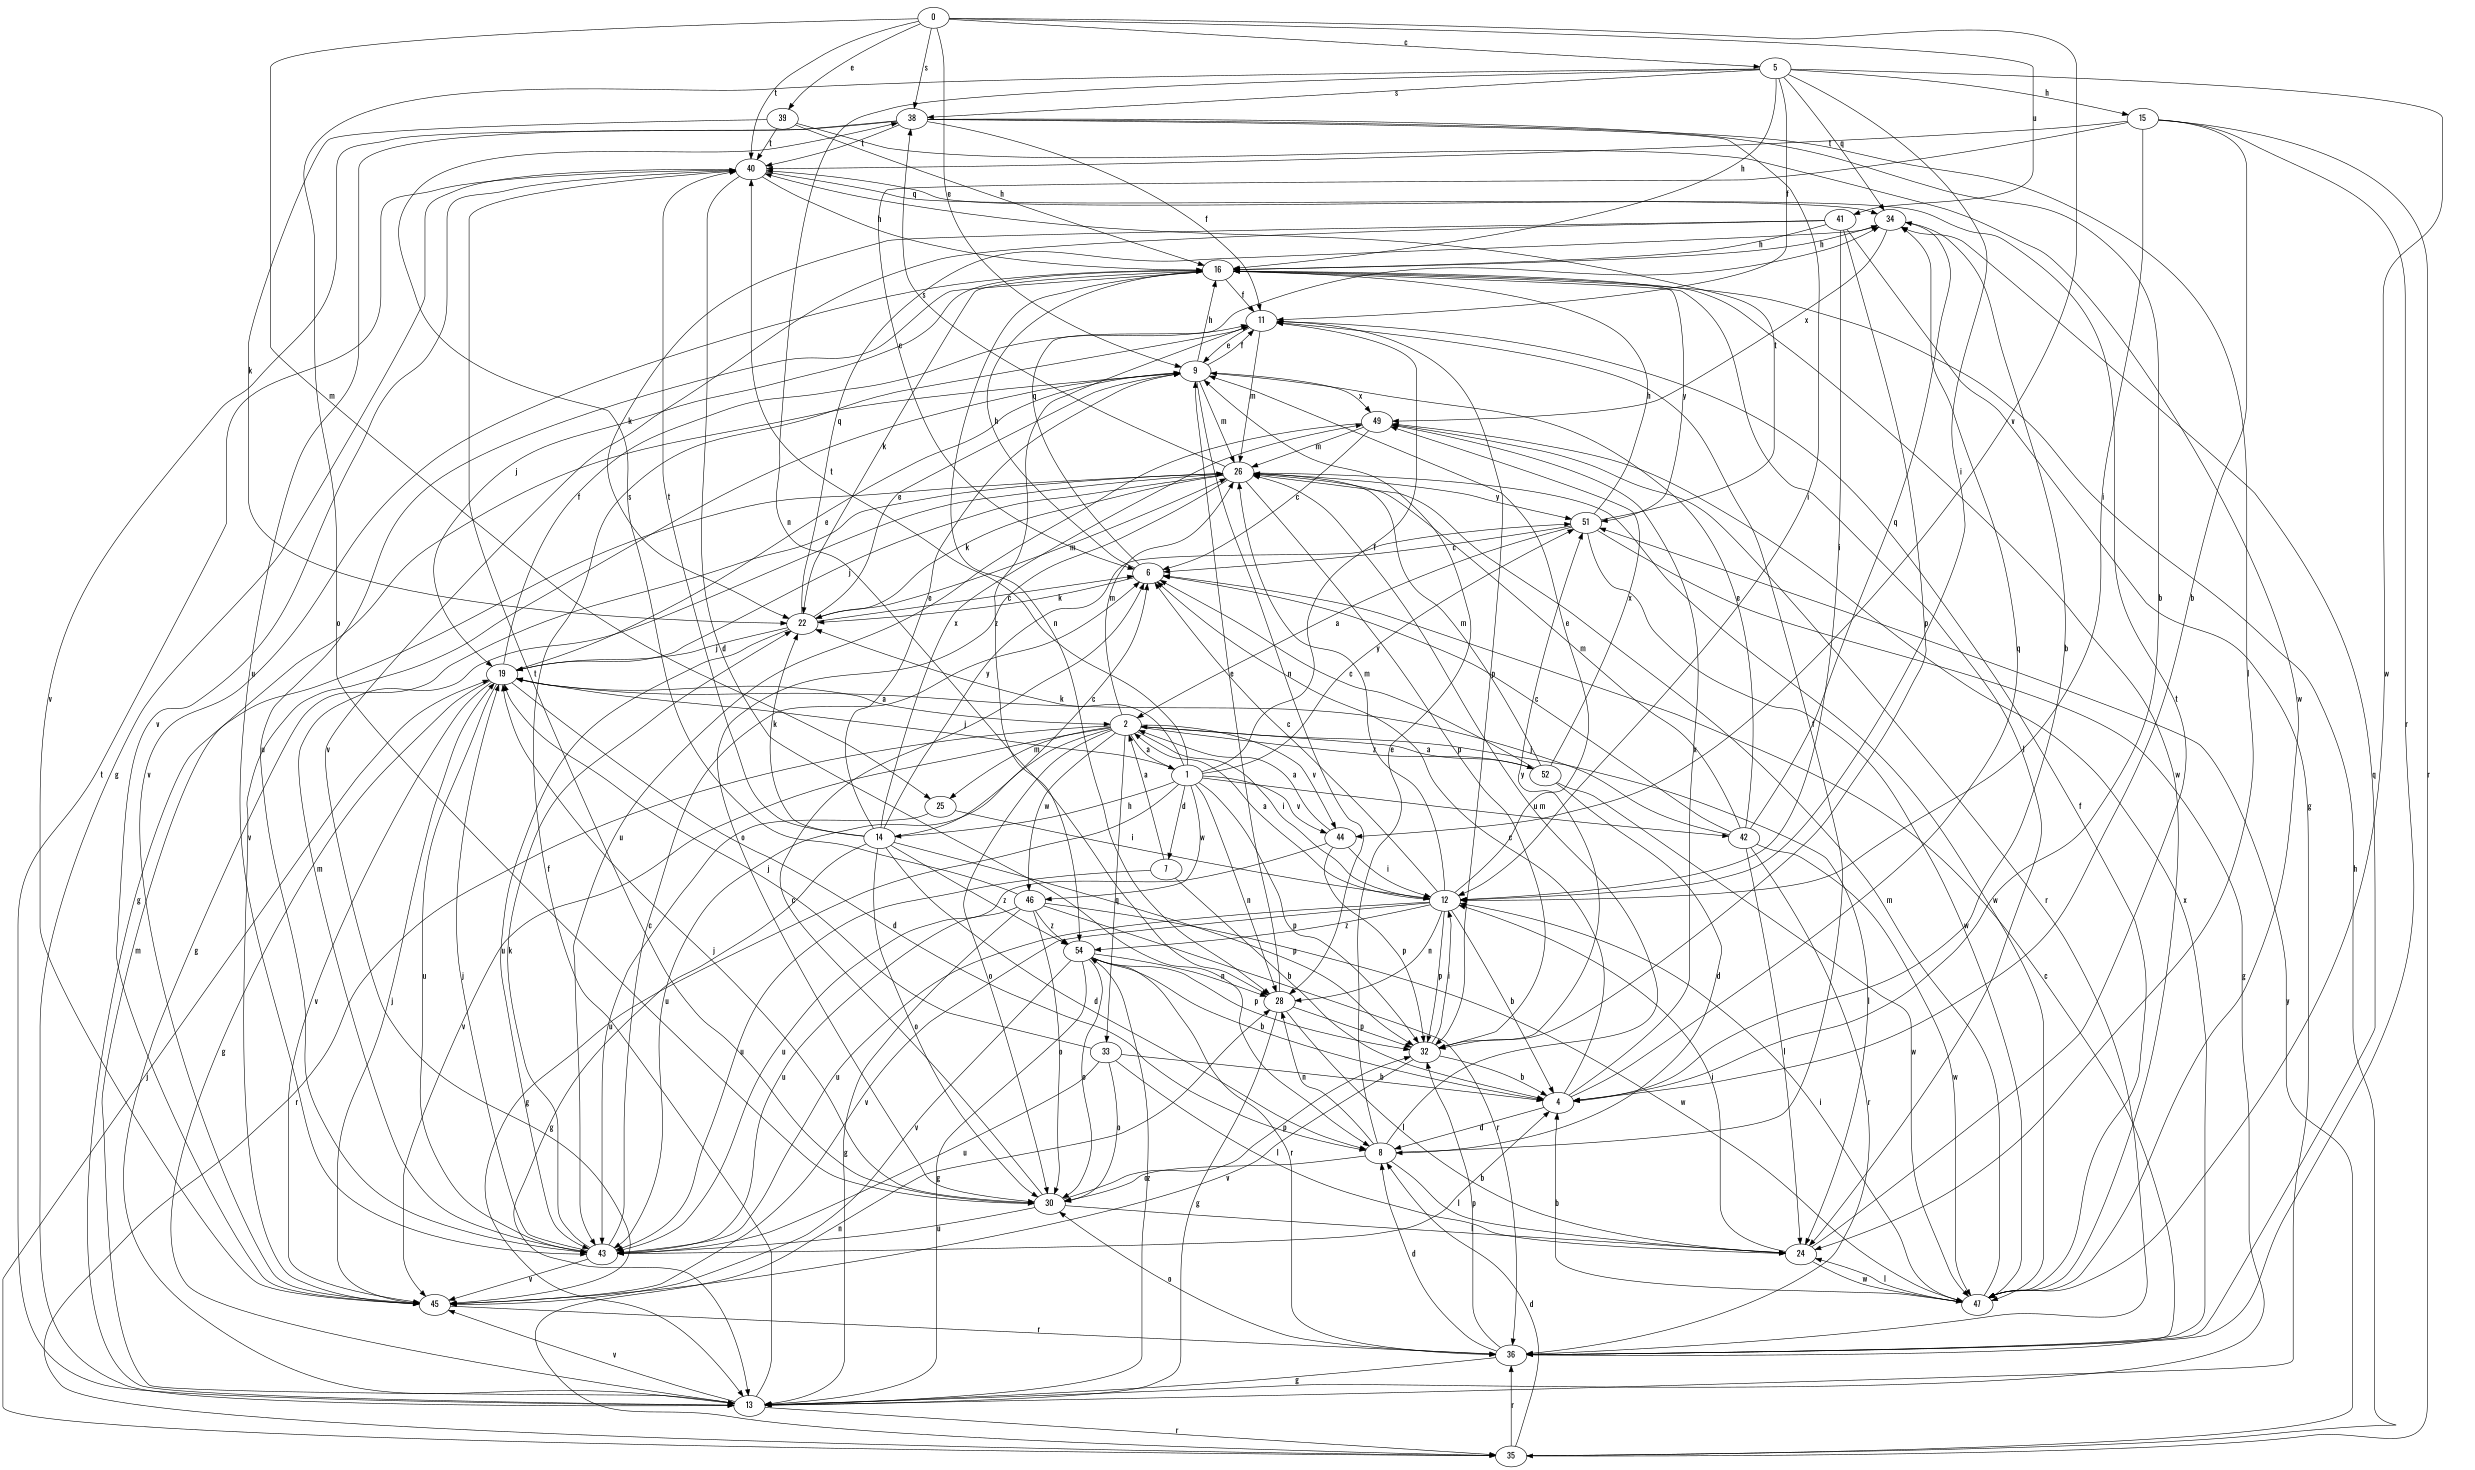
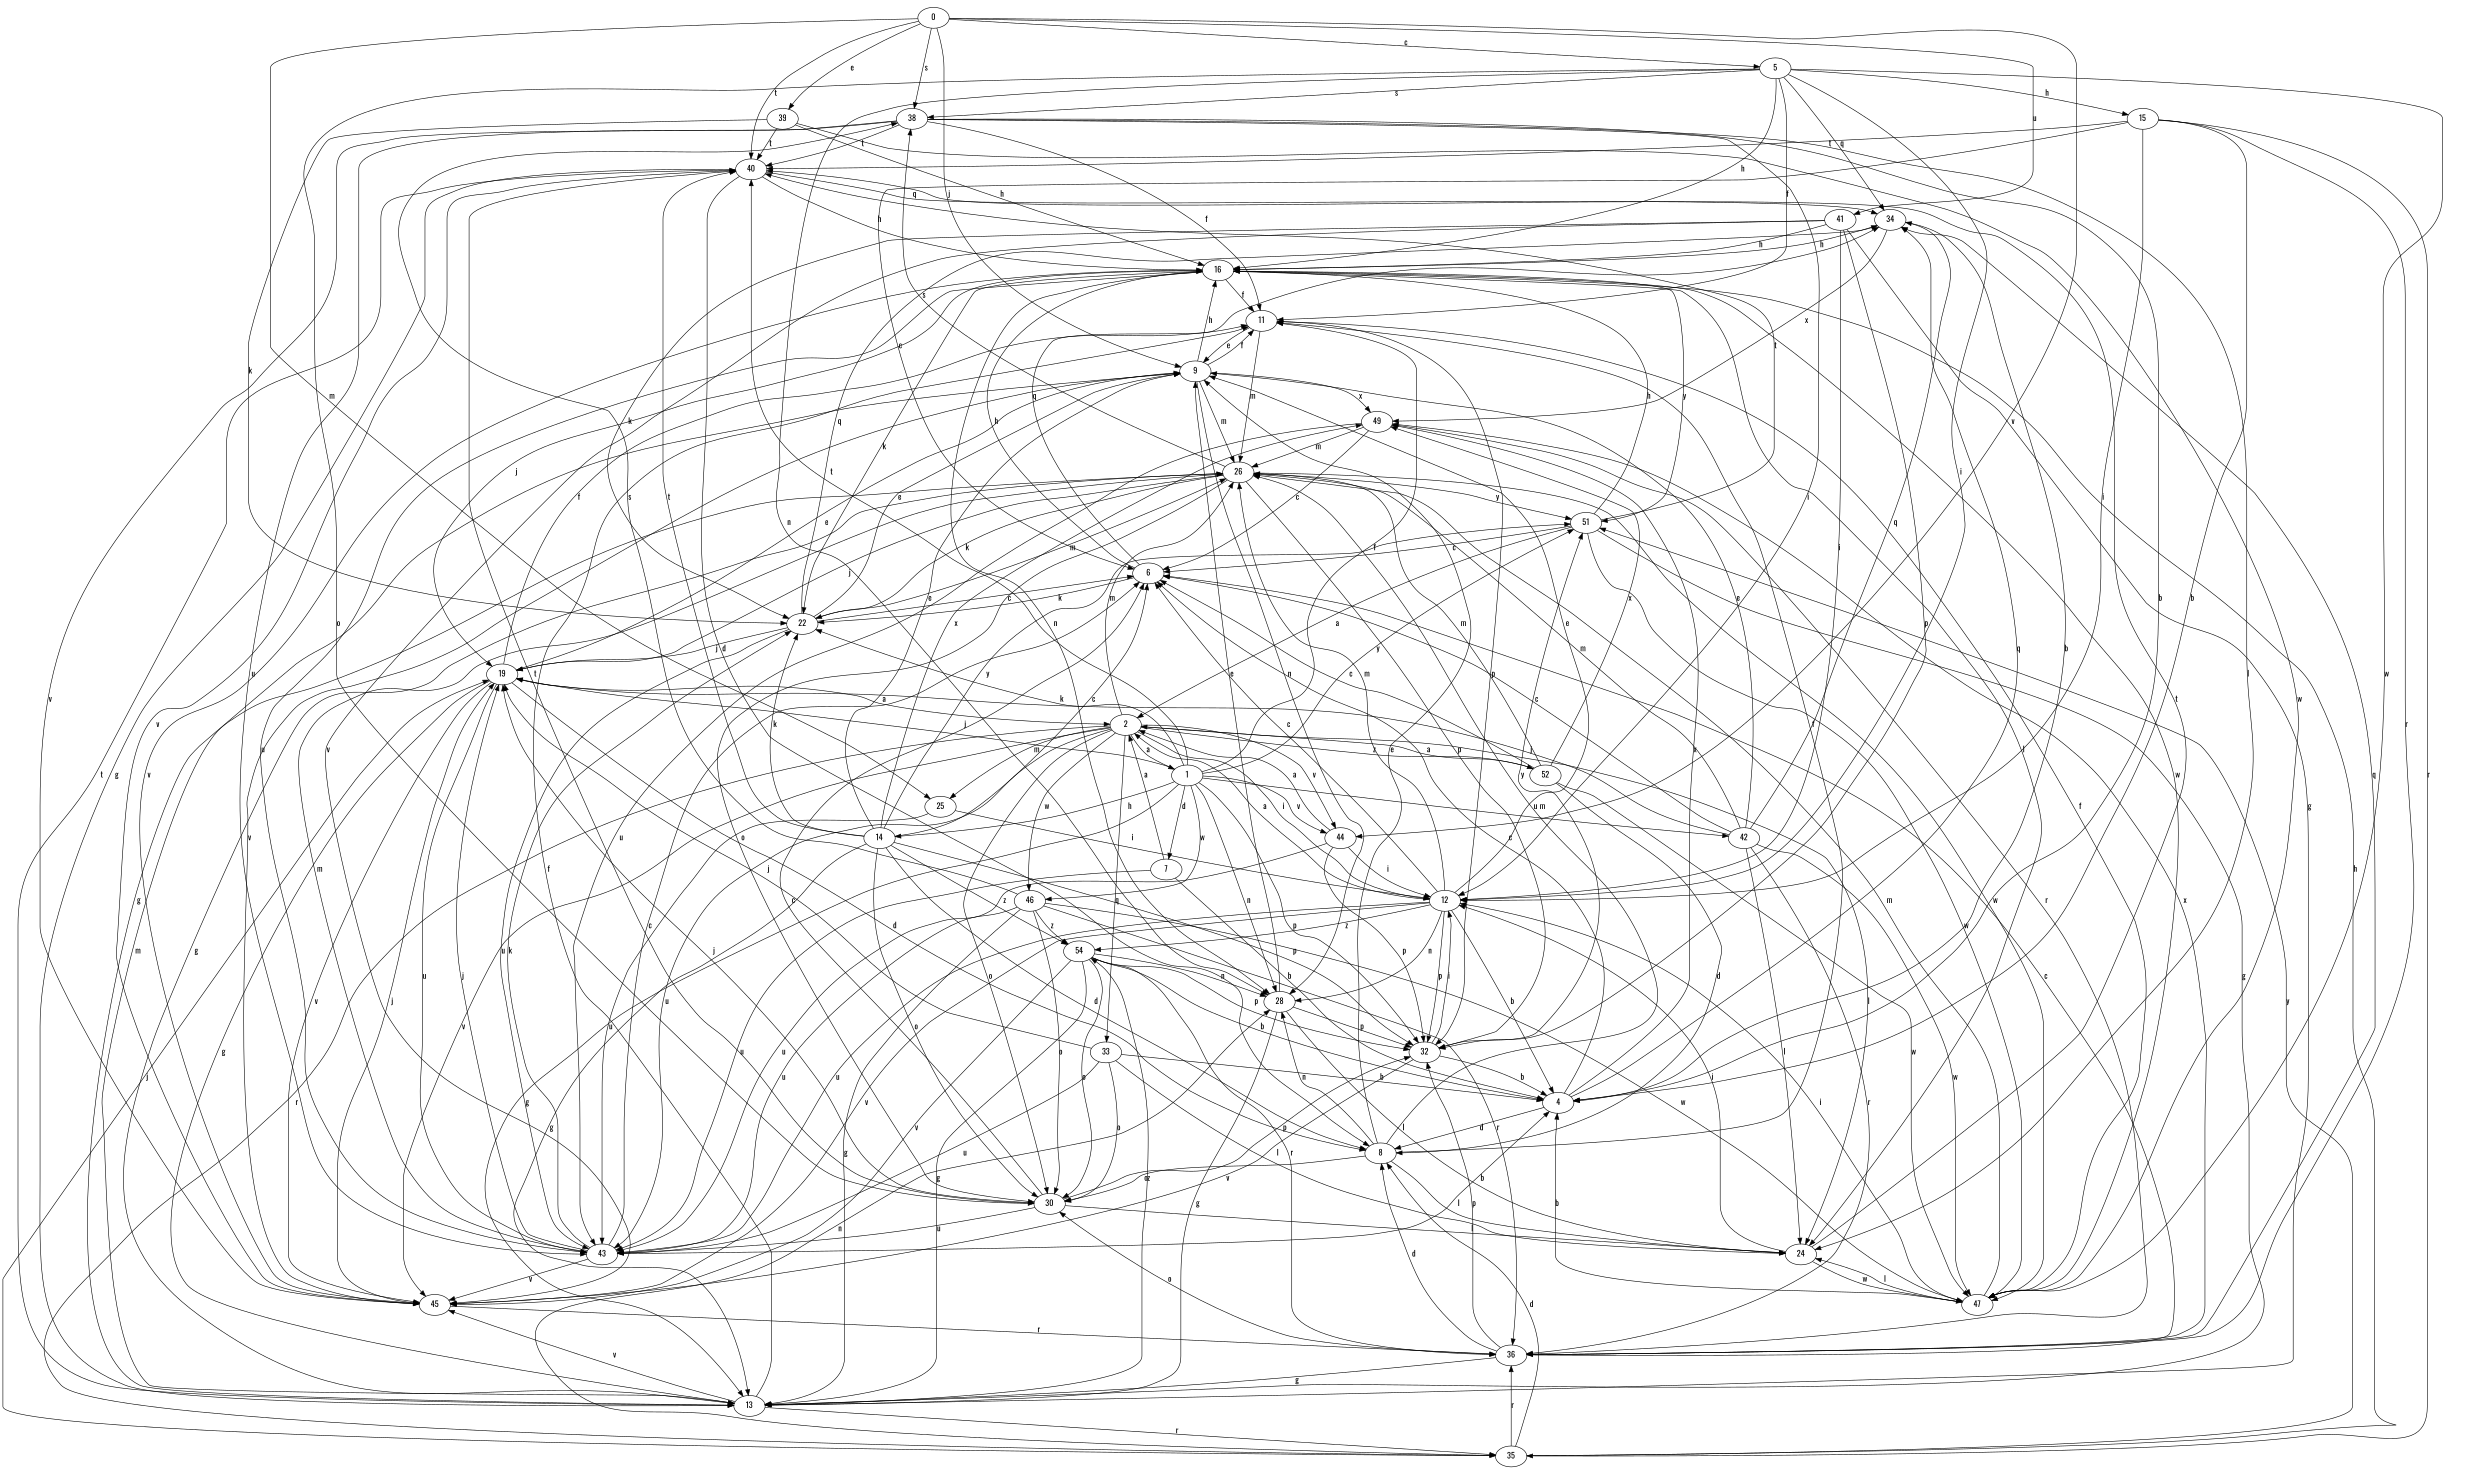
(949, 195) -> (949, 195)
(1019, 554) -> none
